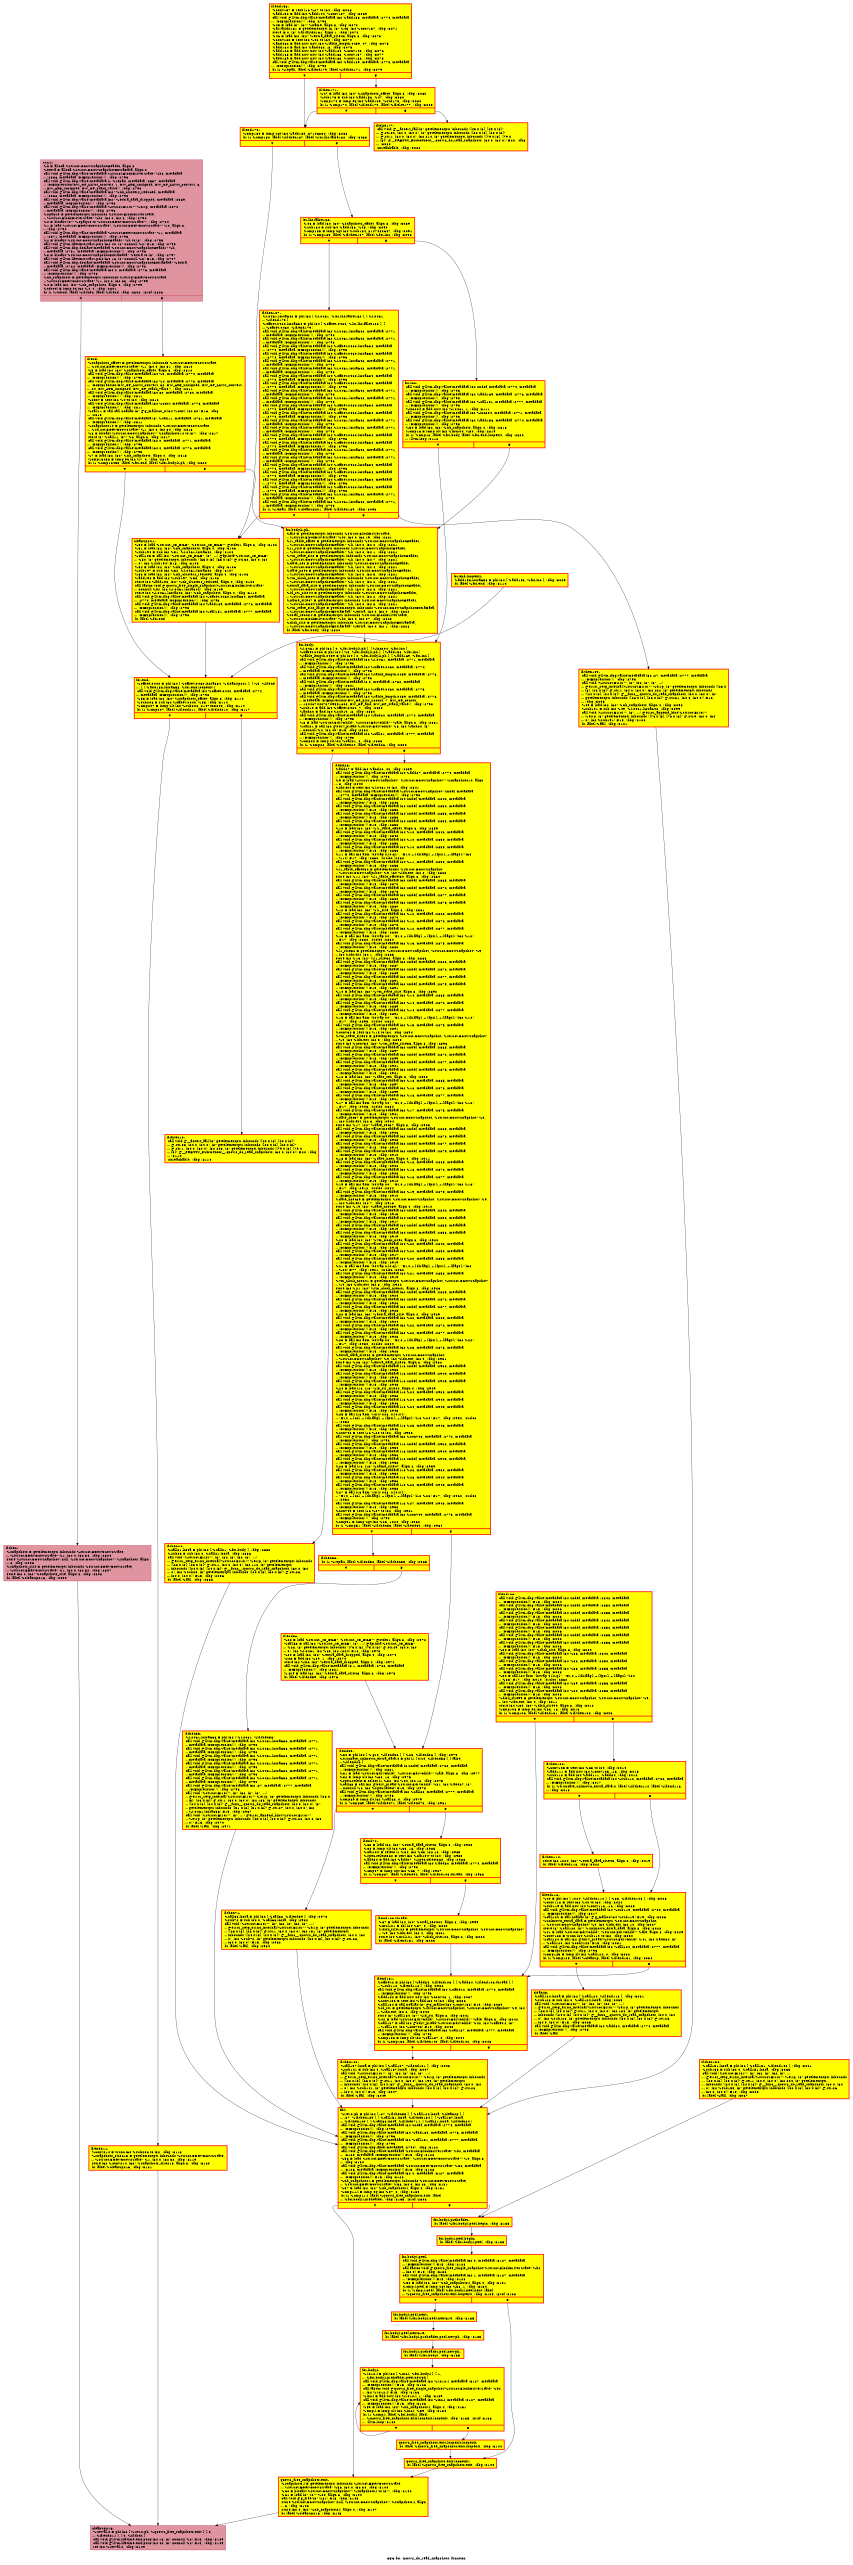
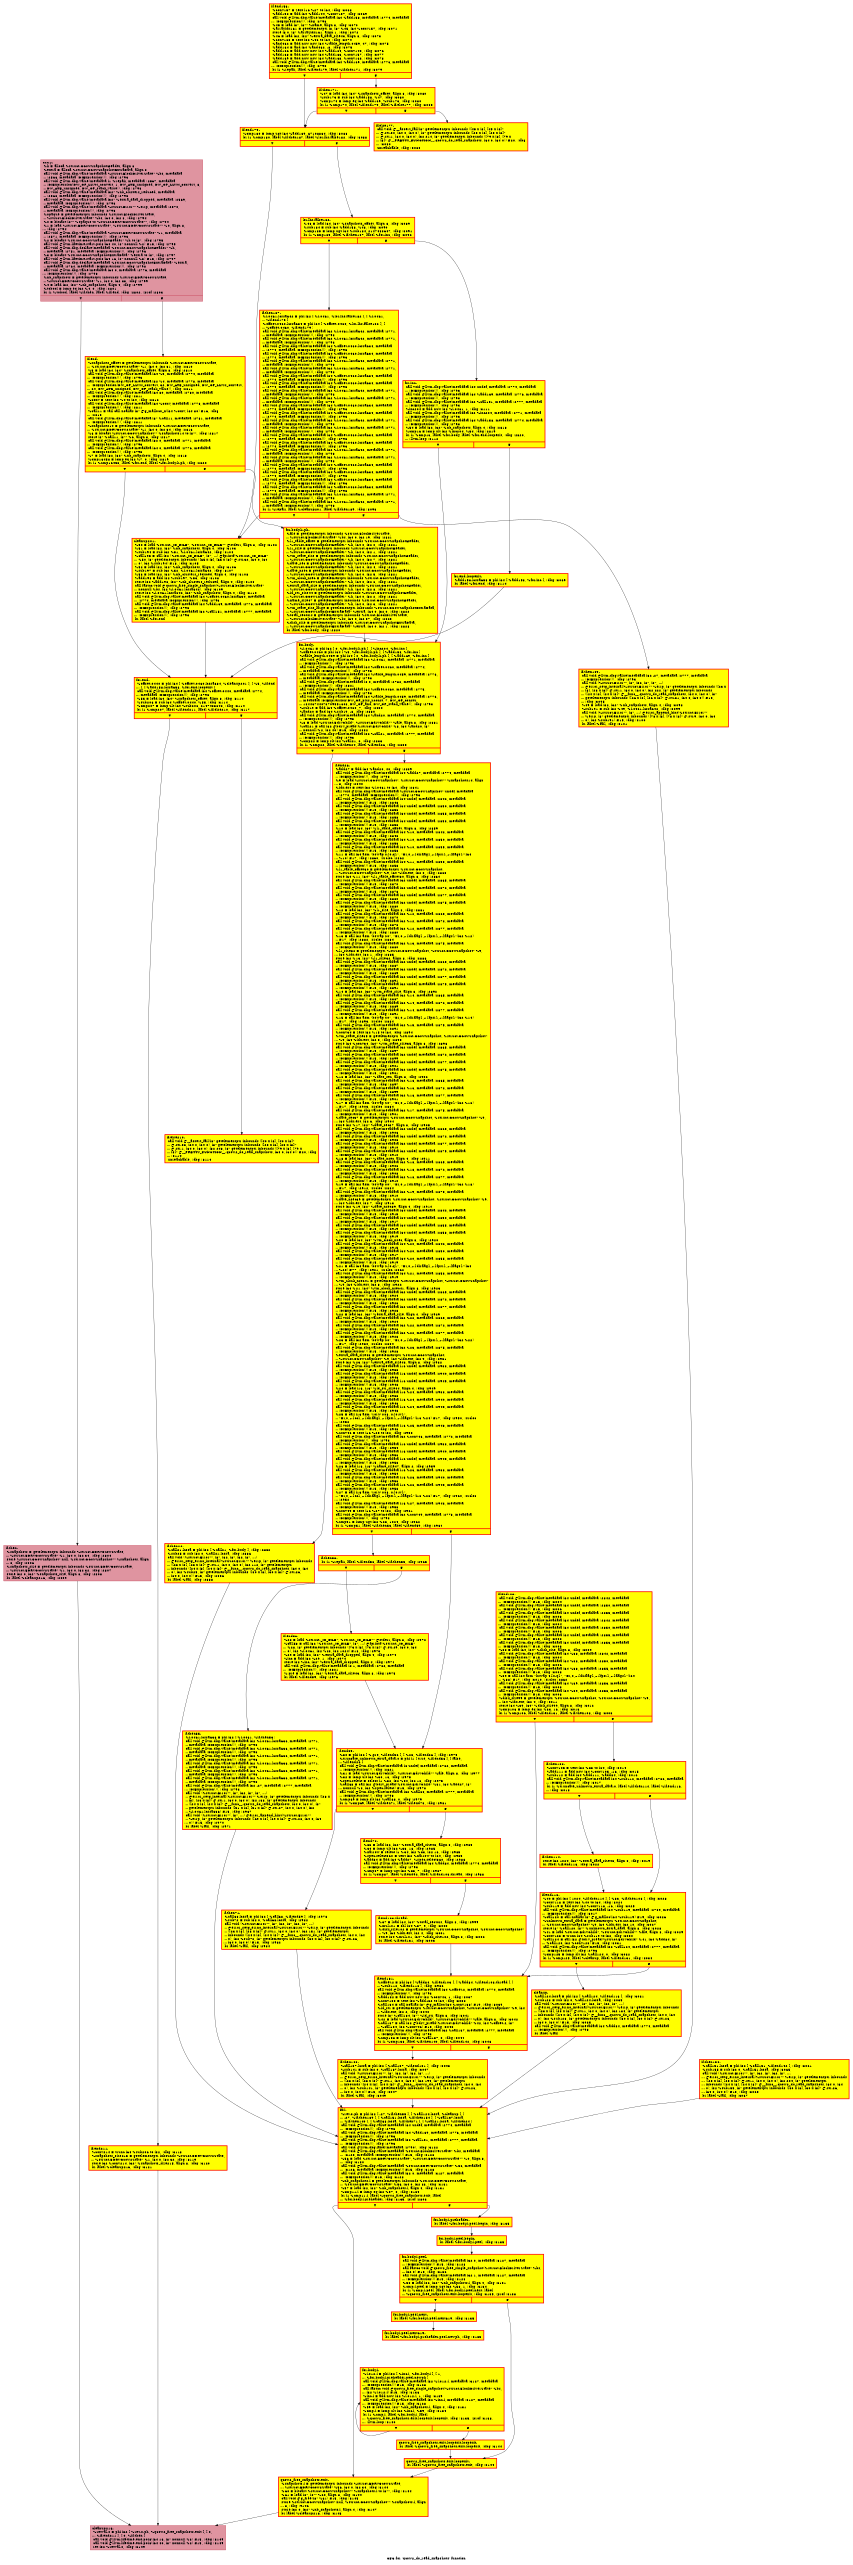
(481, 492) -> (510, 509)
none -> (348, 1601)
(608, 2157) -> (594, 2115)
(433, 2354) -> none
(295, 2506) -> (295, 2506)
